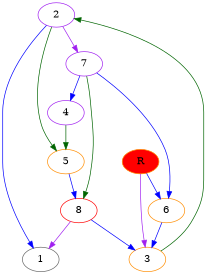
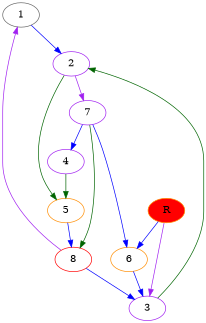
(3, 130) -> (44, 37)
(147, 259) -> (147, 308)
